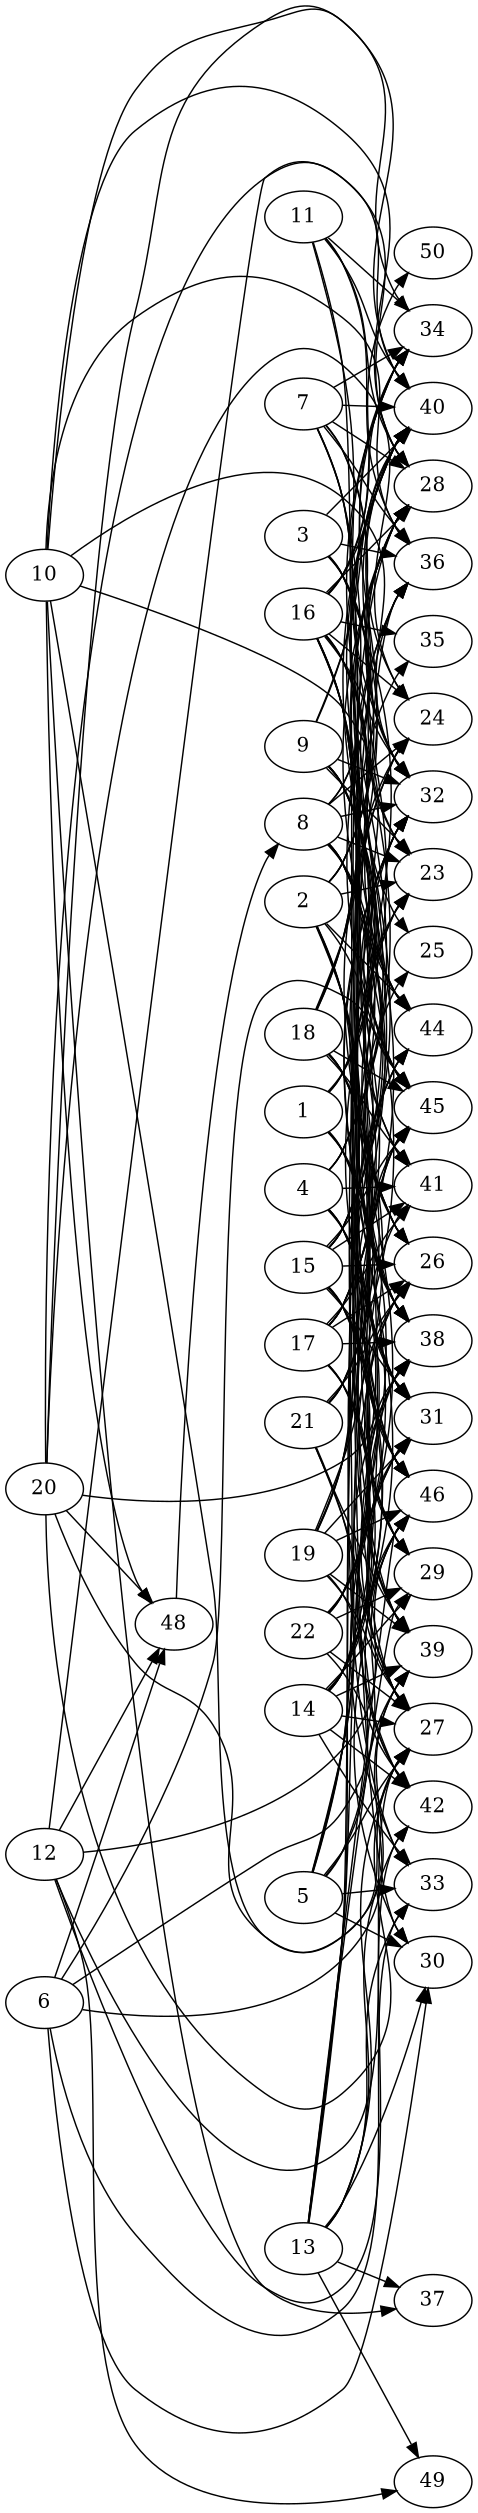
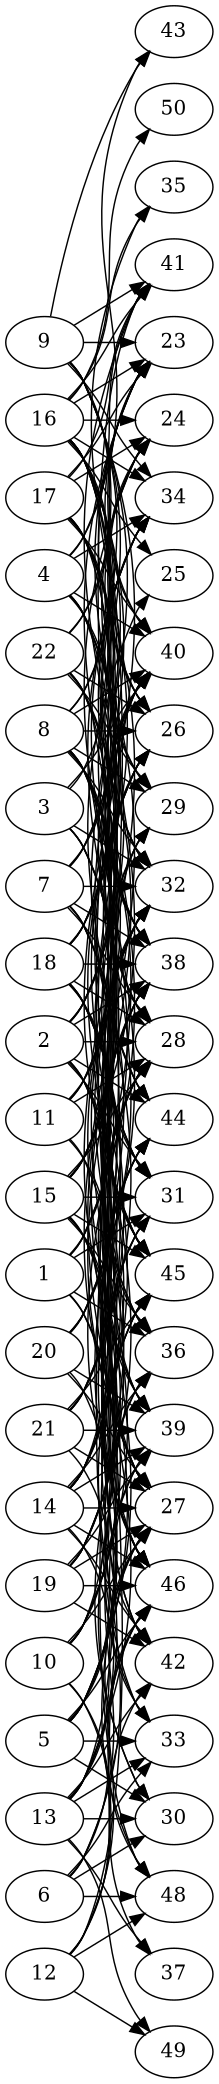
none -> (174, 32)
(364, 1104) -> (110, 661)
(200, 1223) -> (110, 1306)
